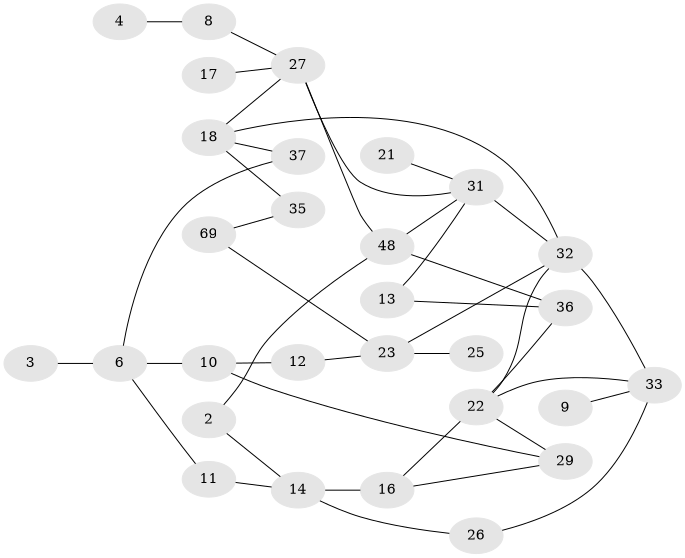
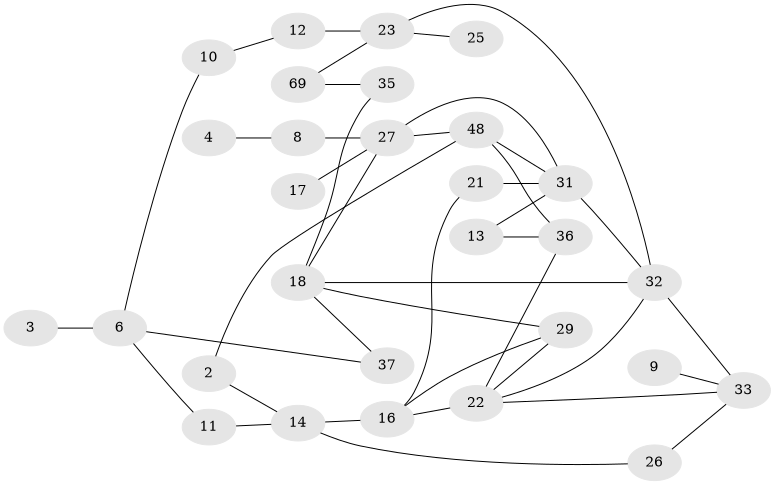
none -> (432, 301)
(383, 422) -> (426, 308)
